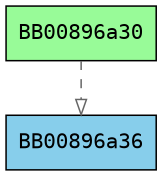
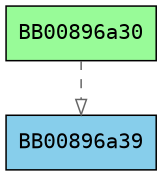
(81, 143) -> (81, 143)
